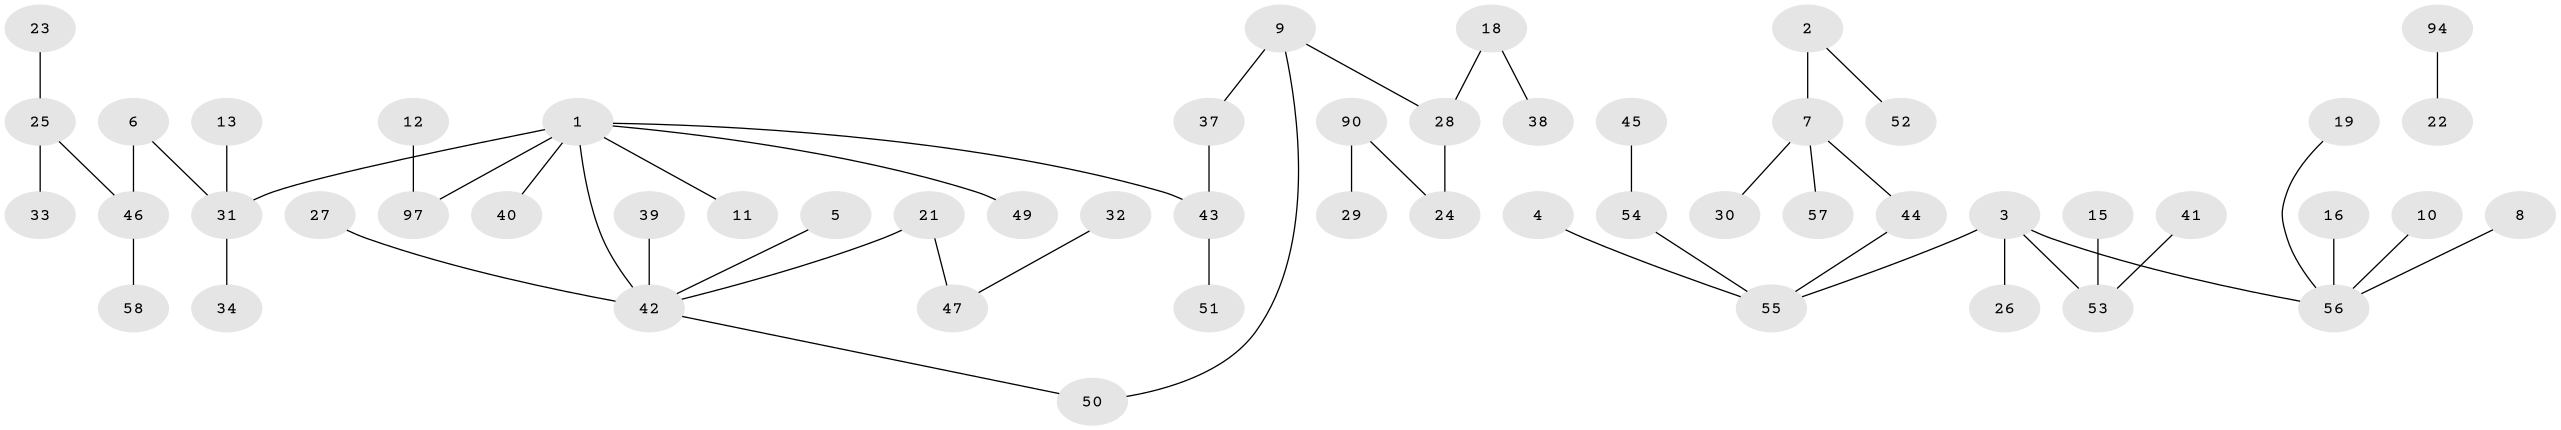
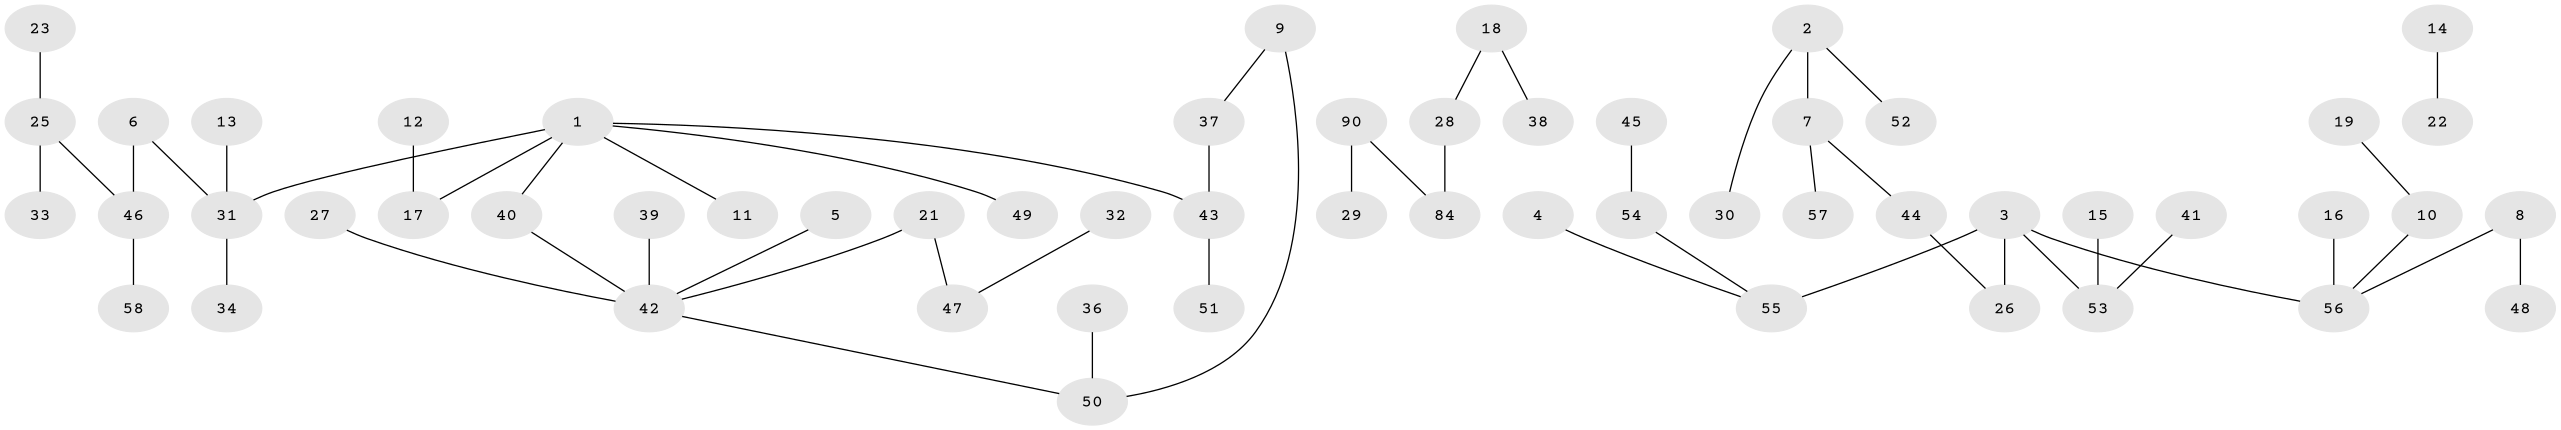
(2437, 29) -> (2437, 29)
(1362, 75) -> none
(1766, 168) -> (1753, 117)
(2282, 213) -> (2386, 168)
(413, 215) -> (413, 215)
(1445, 215) -> (1445, 215)
(596, 220) -> (578, 262)
(1841, 262) -> (1958, 262)
none -> (1092, 308)
none -> (2520, 308)
